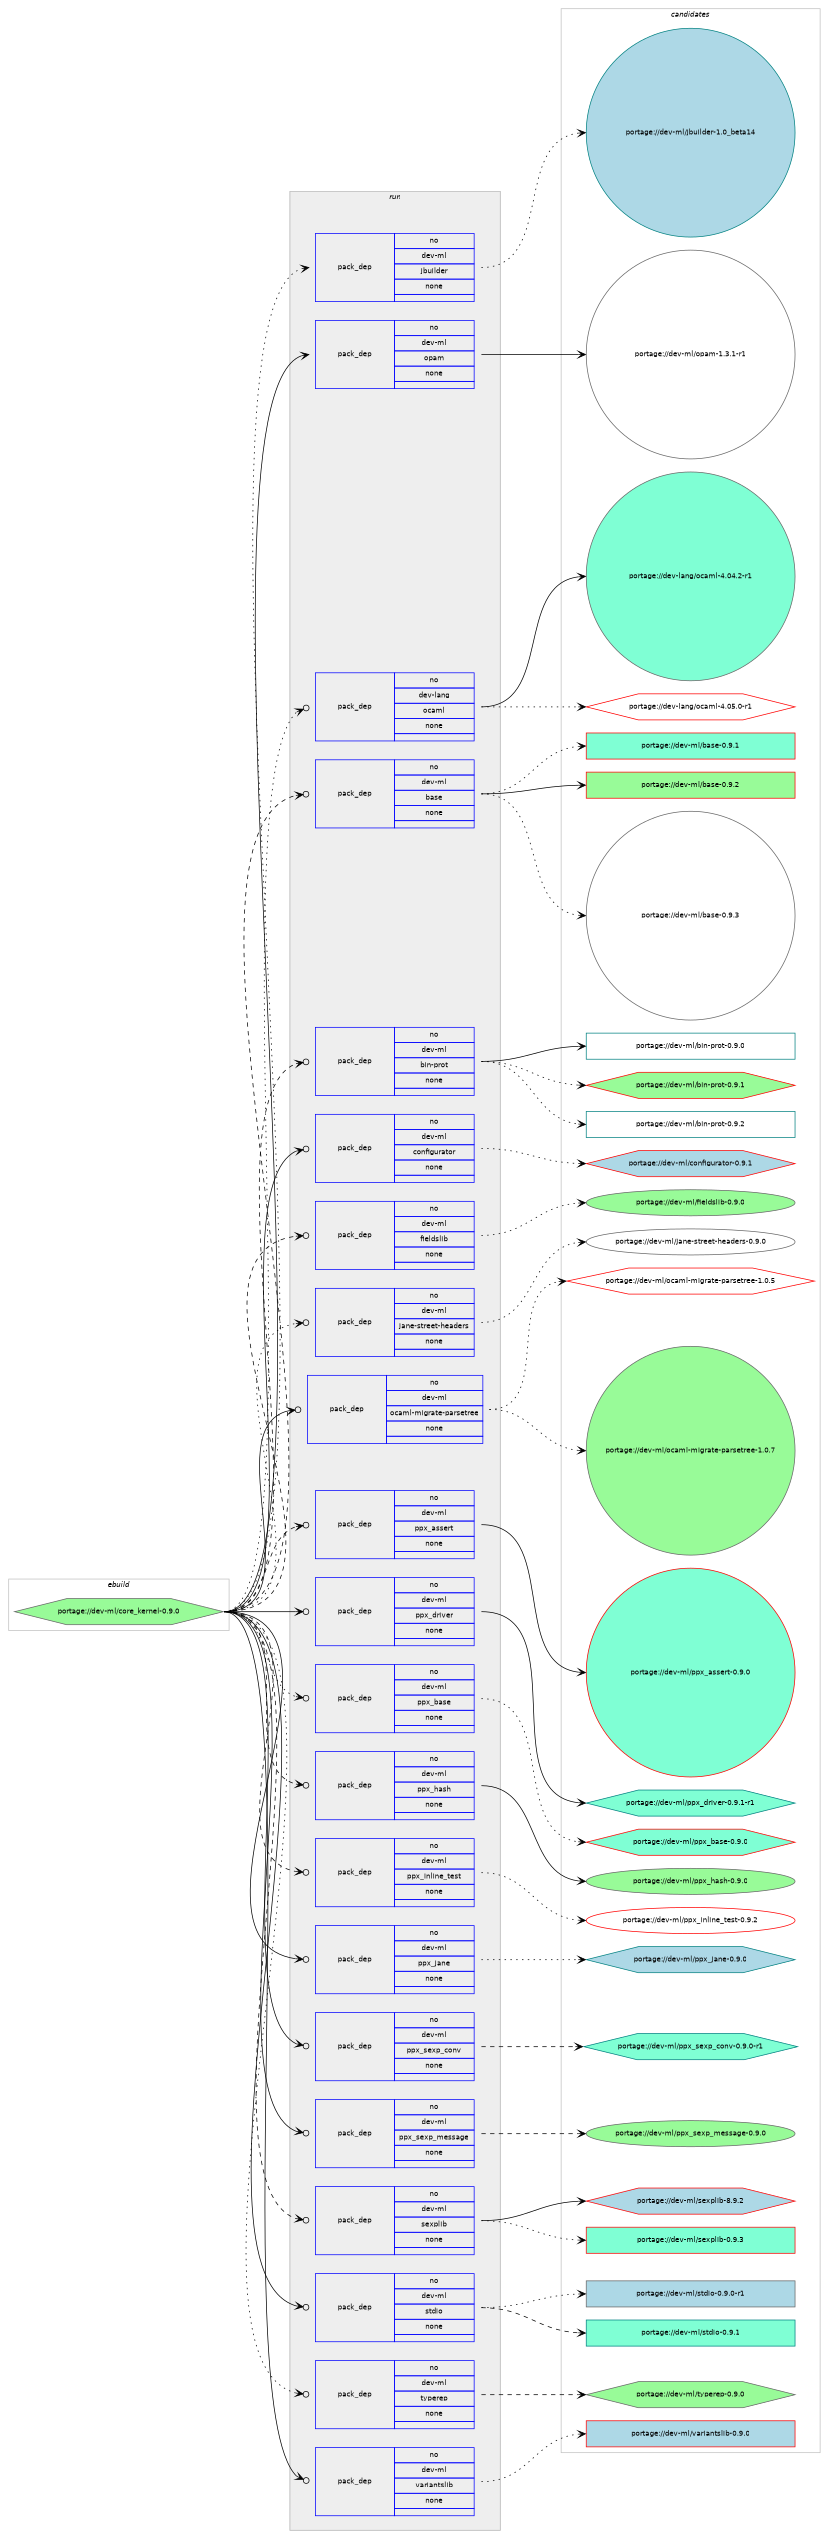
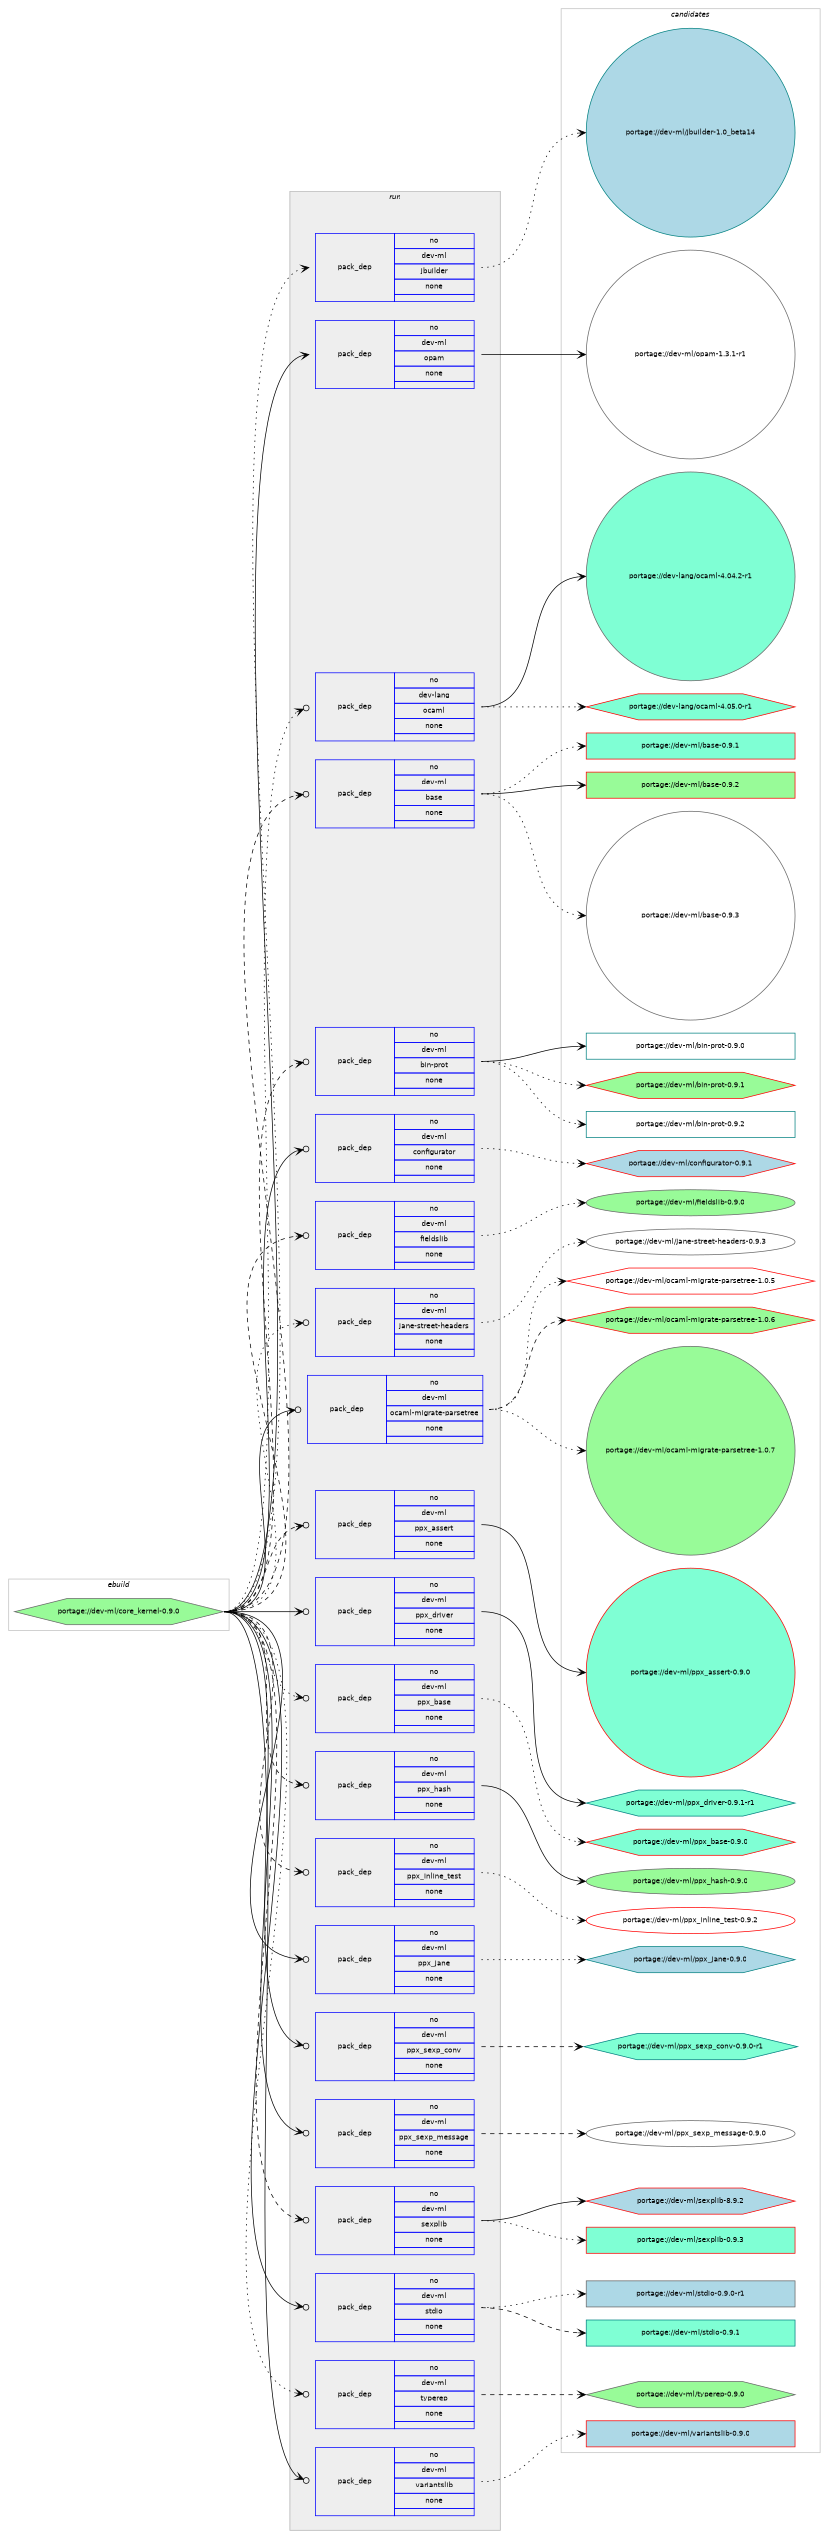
(691, 707) -> (691, 707)
(691, 1242) -> (691, 1242)
none -> (691, 1320)
(691, 2134) -> (691, 2134)
